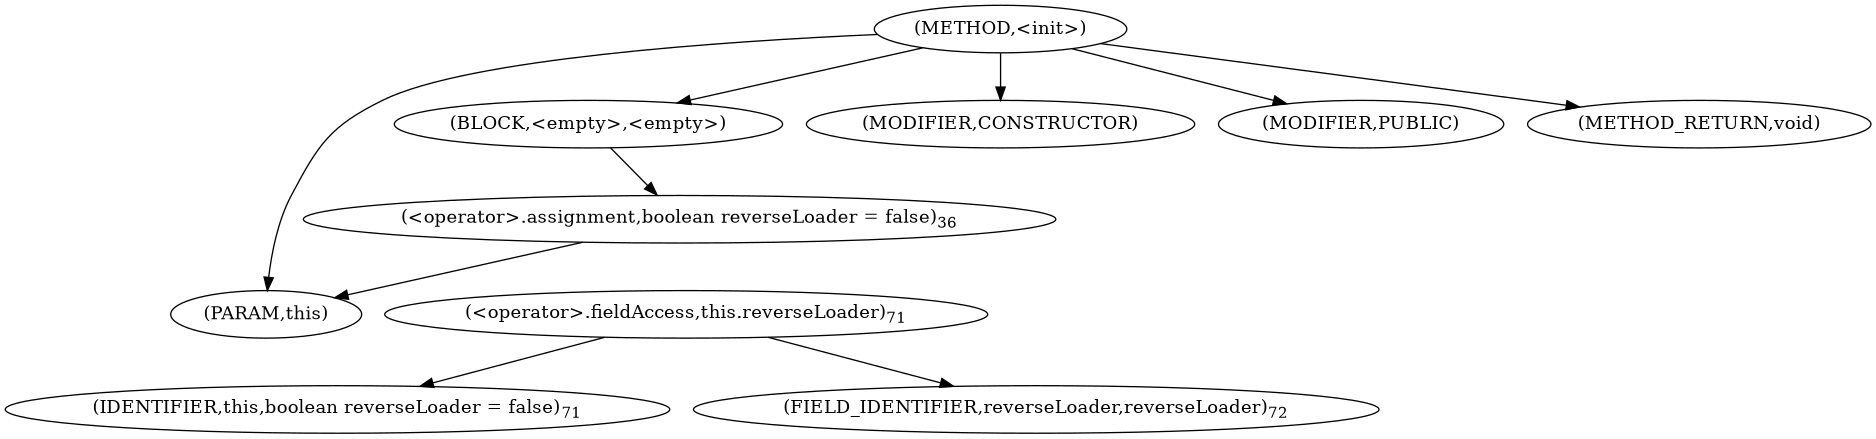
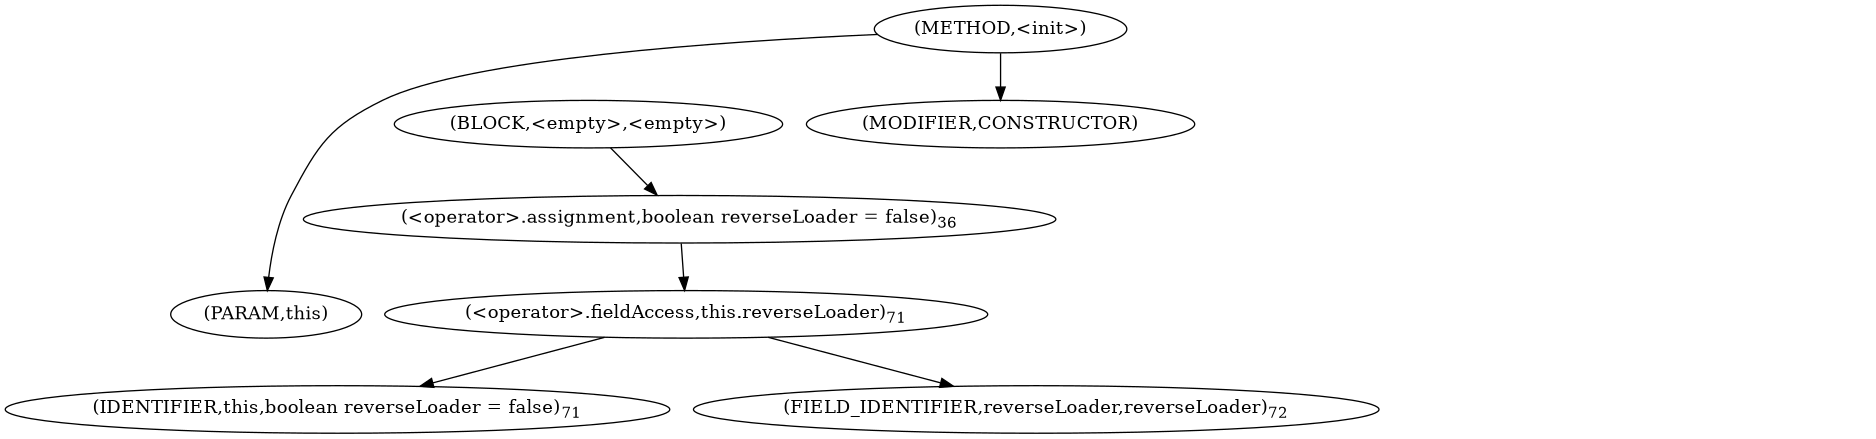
(806, 74) -> none
(1361, 124) -> none
(1699, 124) -> none
(465, 269) -> (682, 260)
